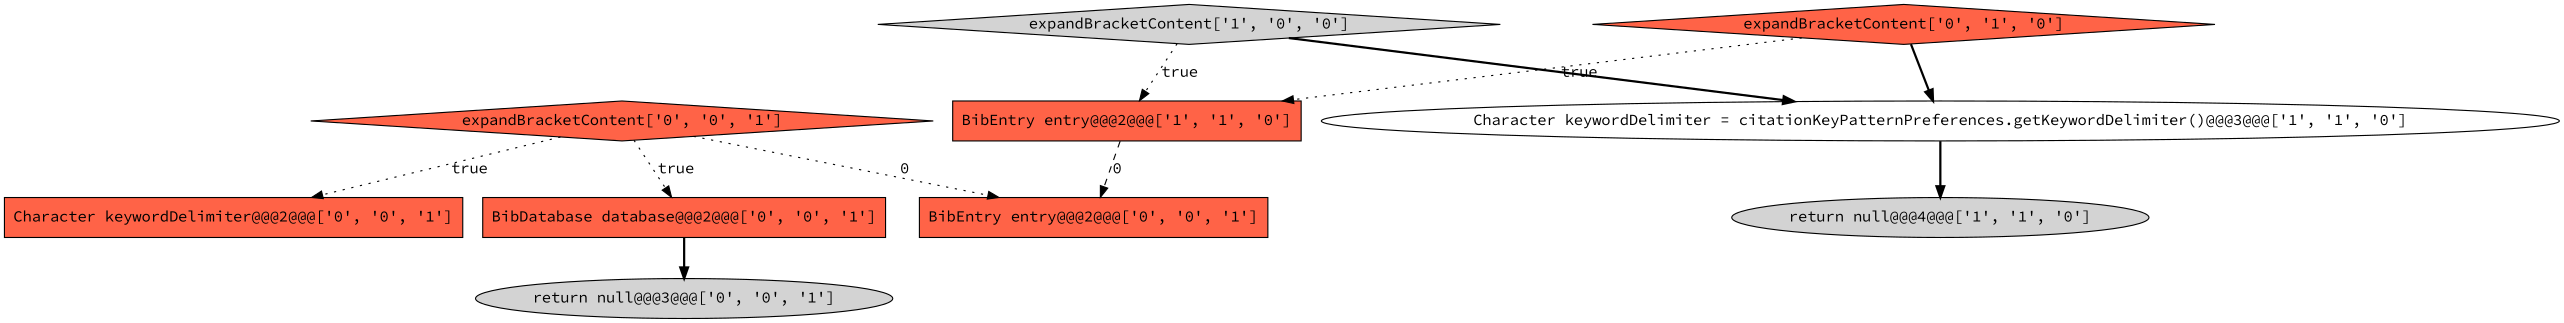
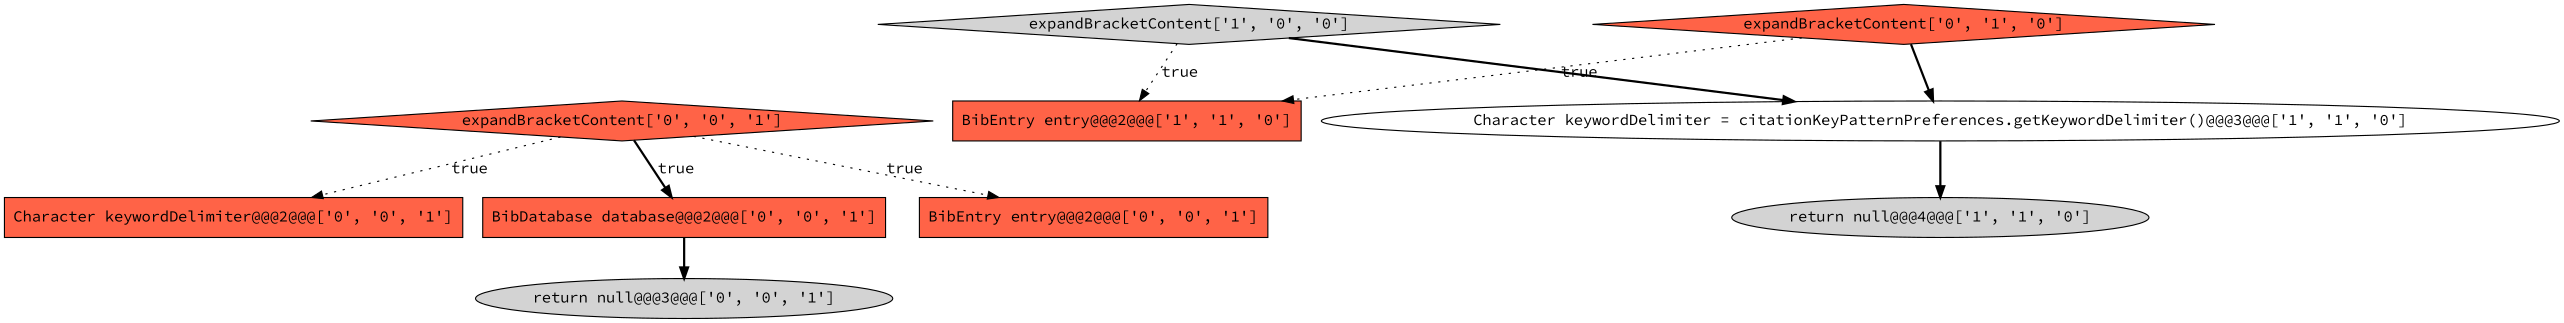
(650, 164) -> (650, 164)
(1112, 164) -> none
(905, 169) -> (905, 169)
